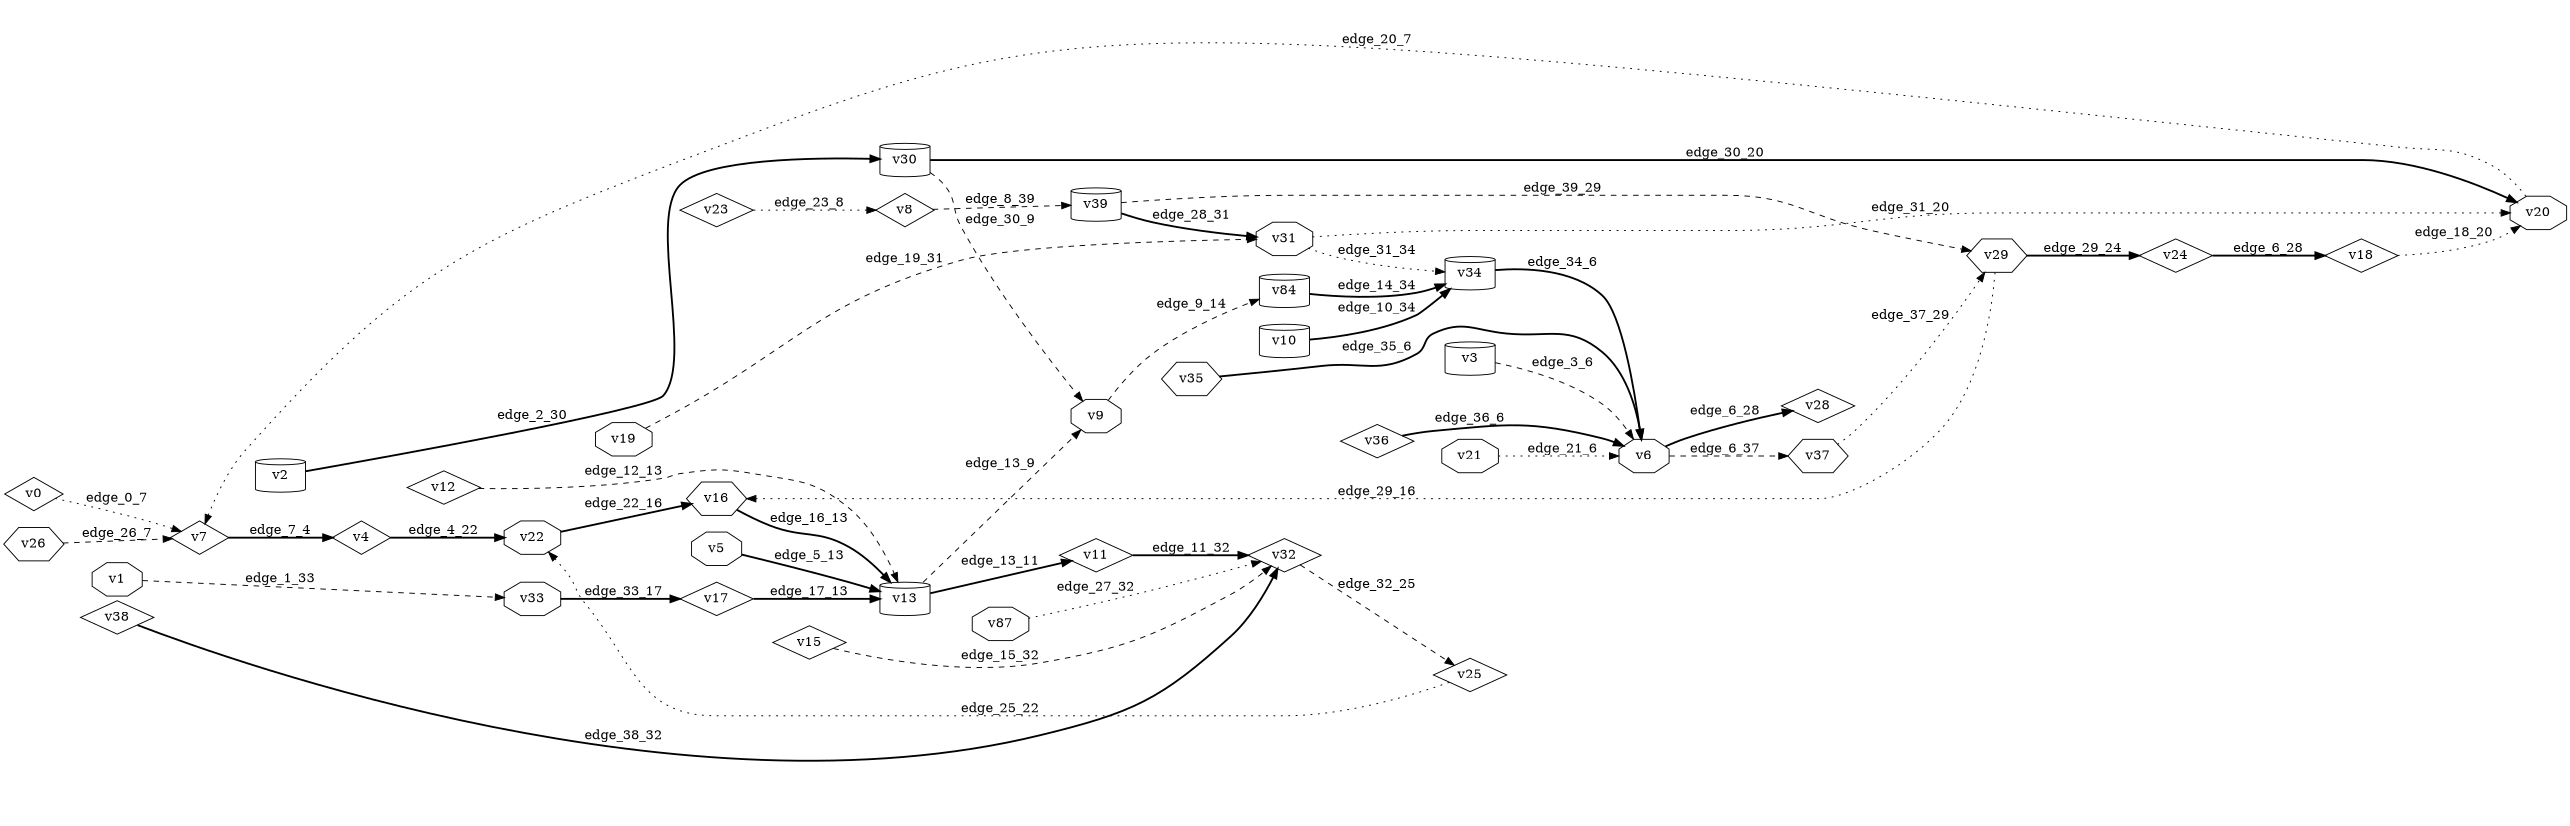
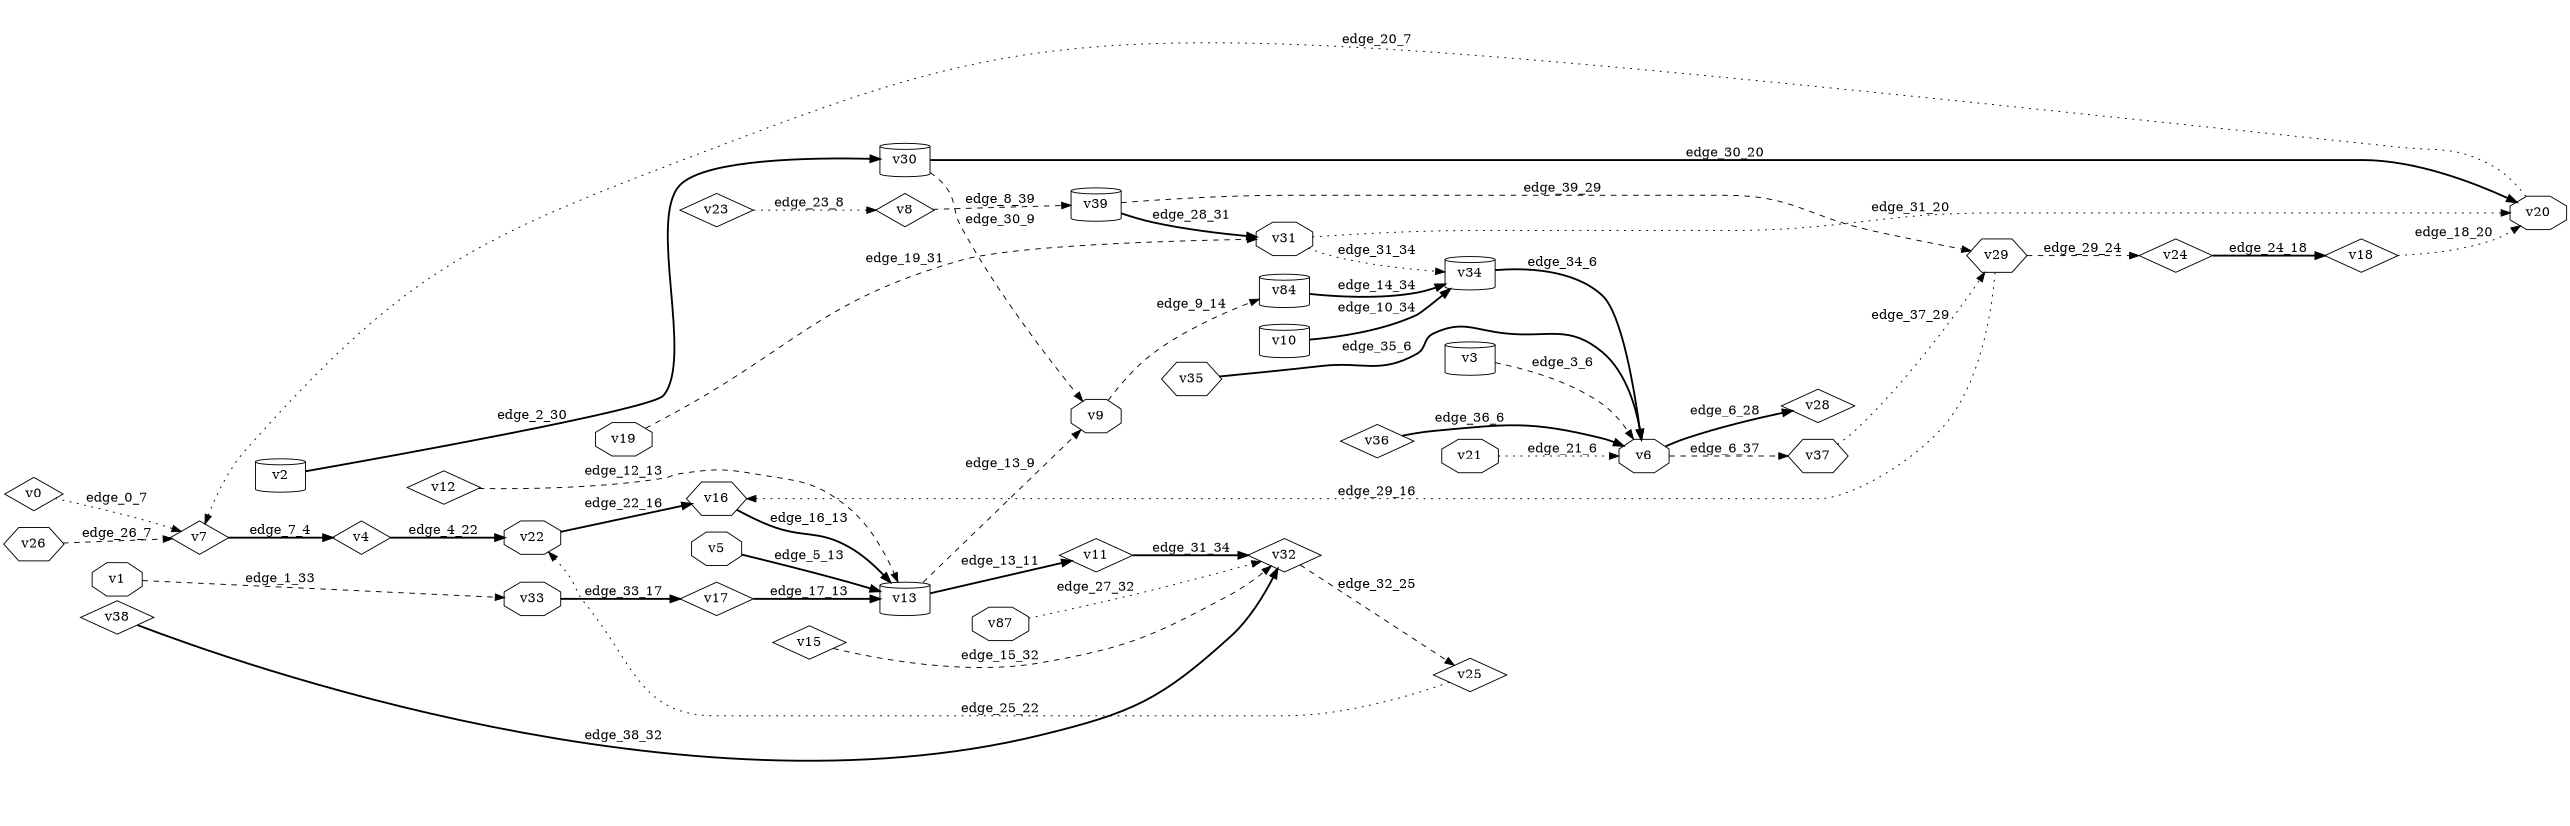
(2269, 249) -> (2269, 249)
(2078, 256) -> (2078, 256)
(1192, 548) -> (1192, 548)
